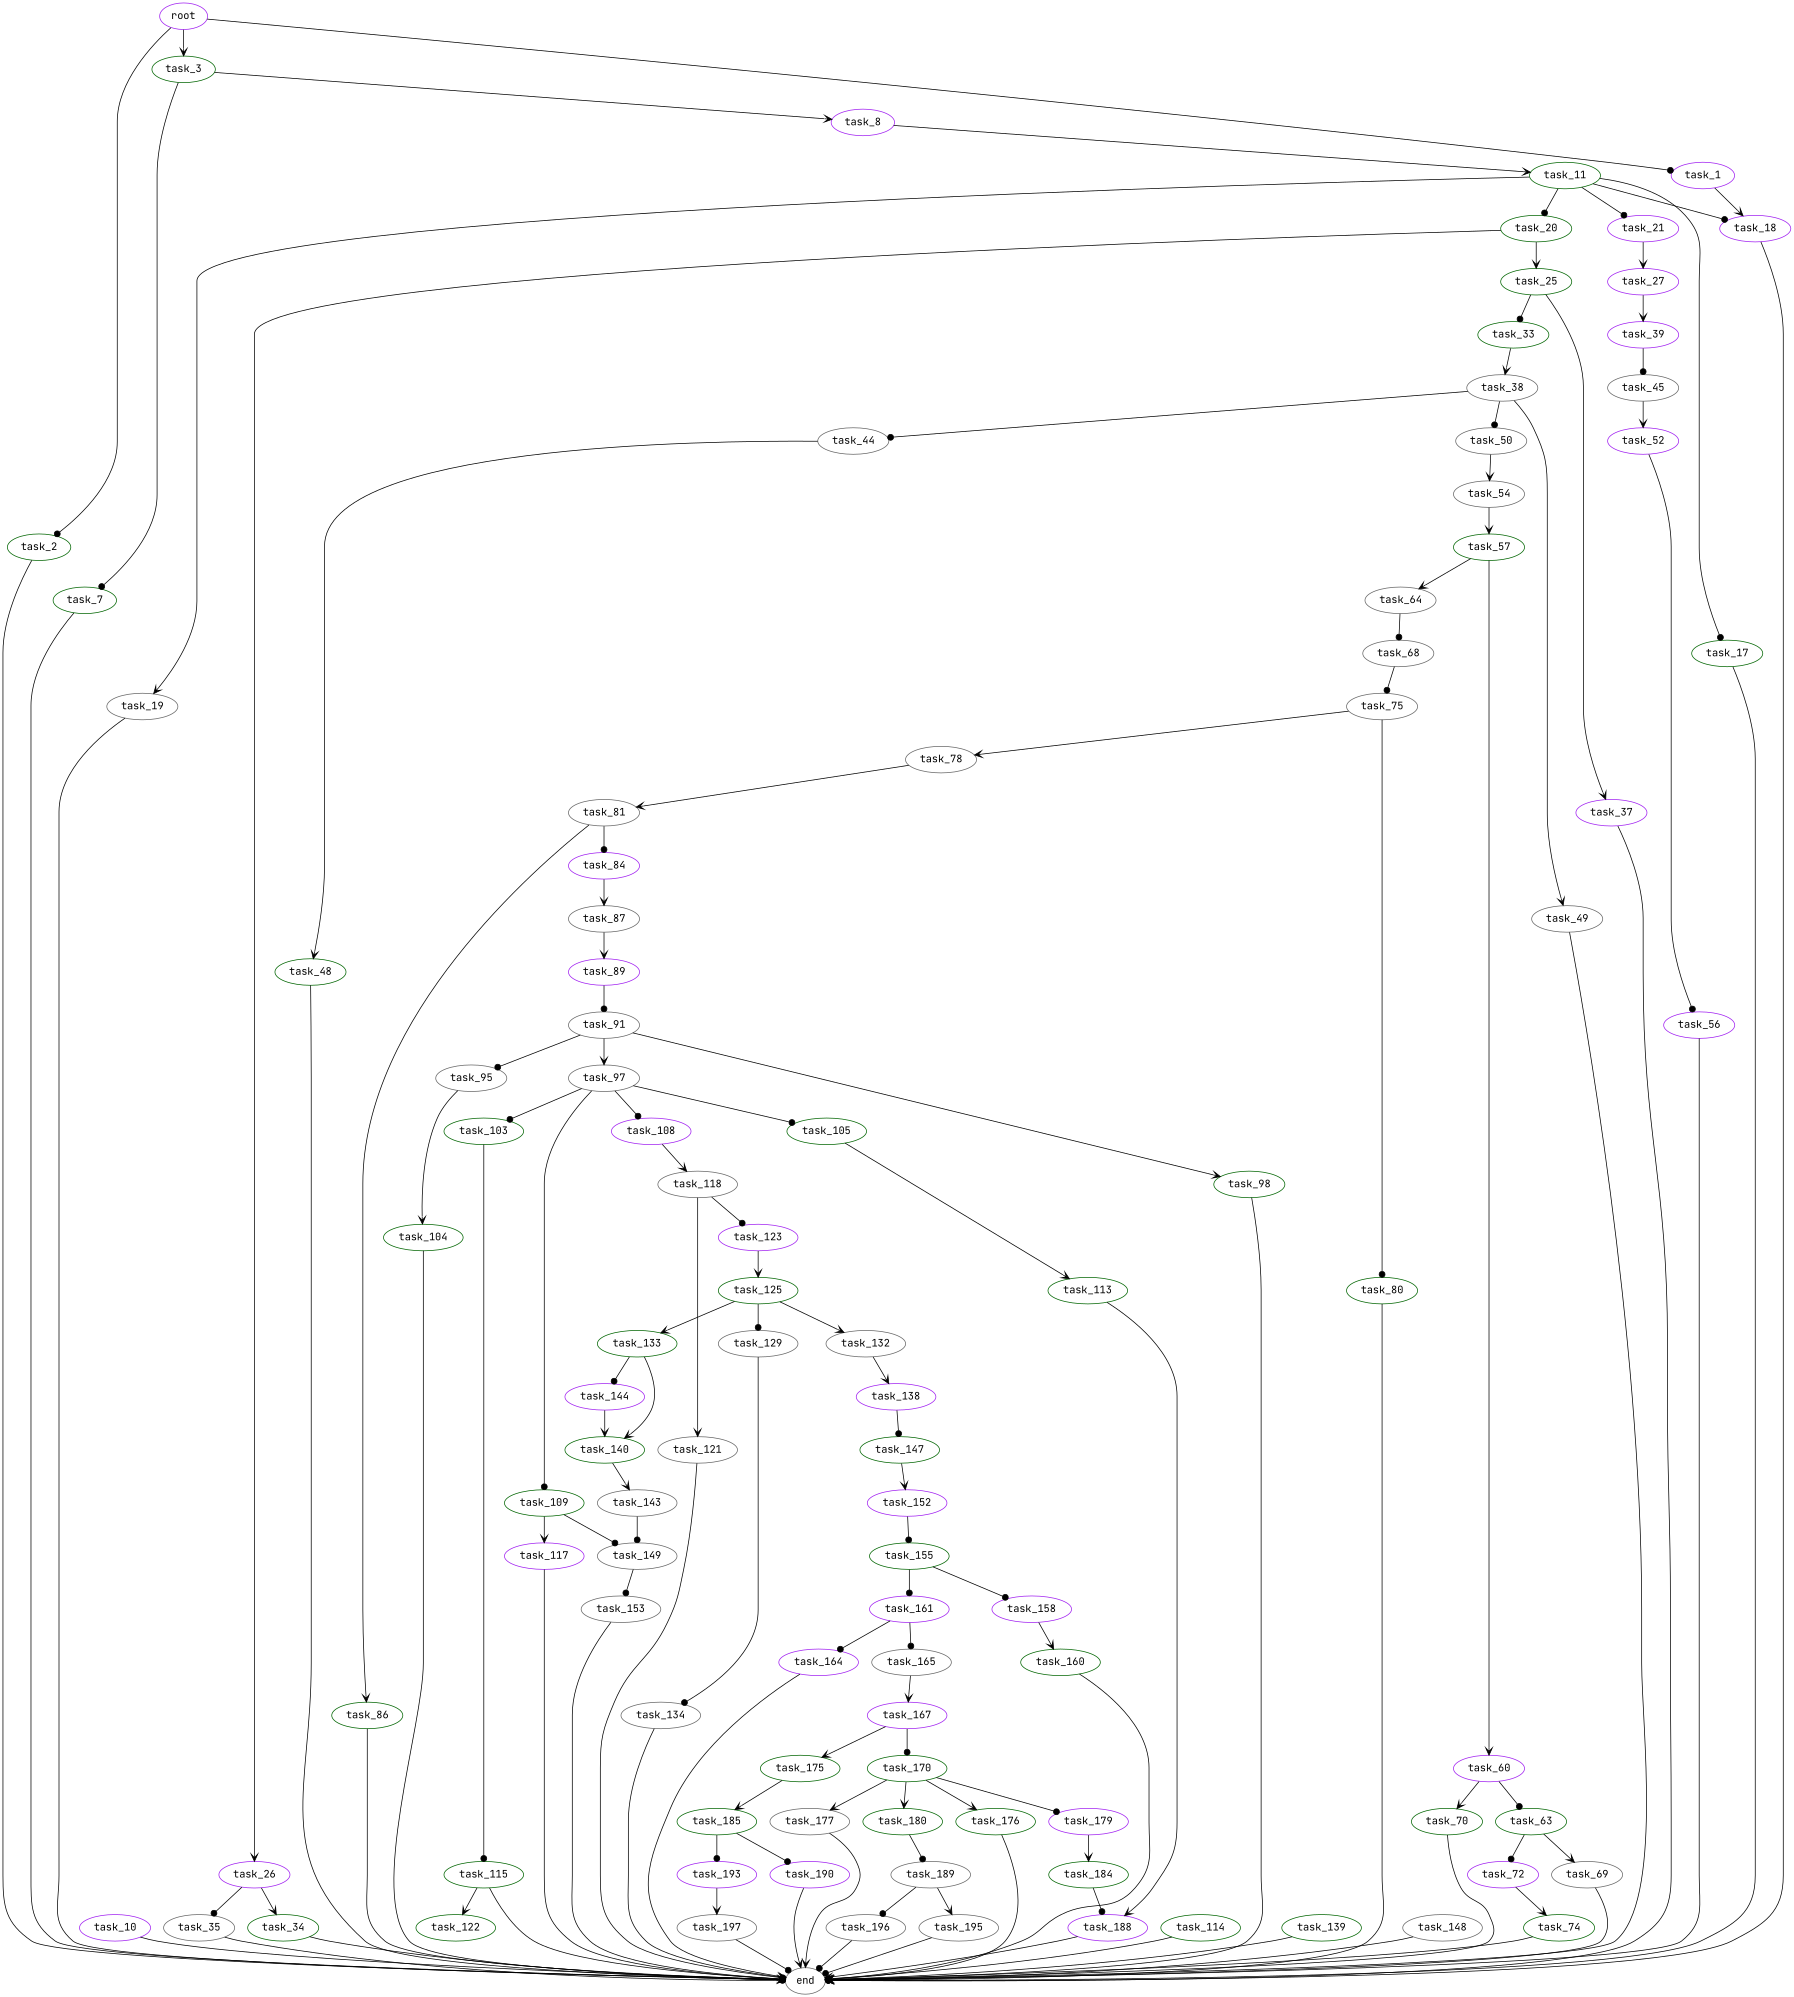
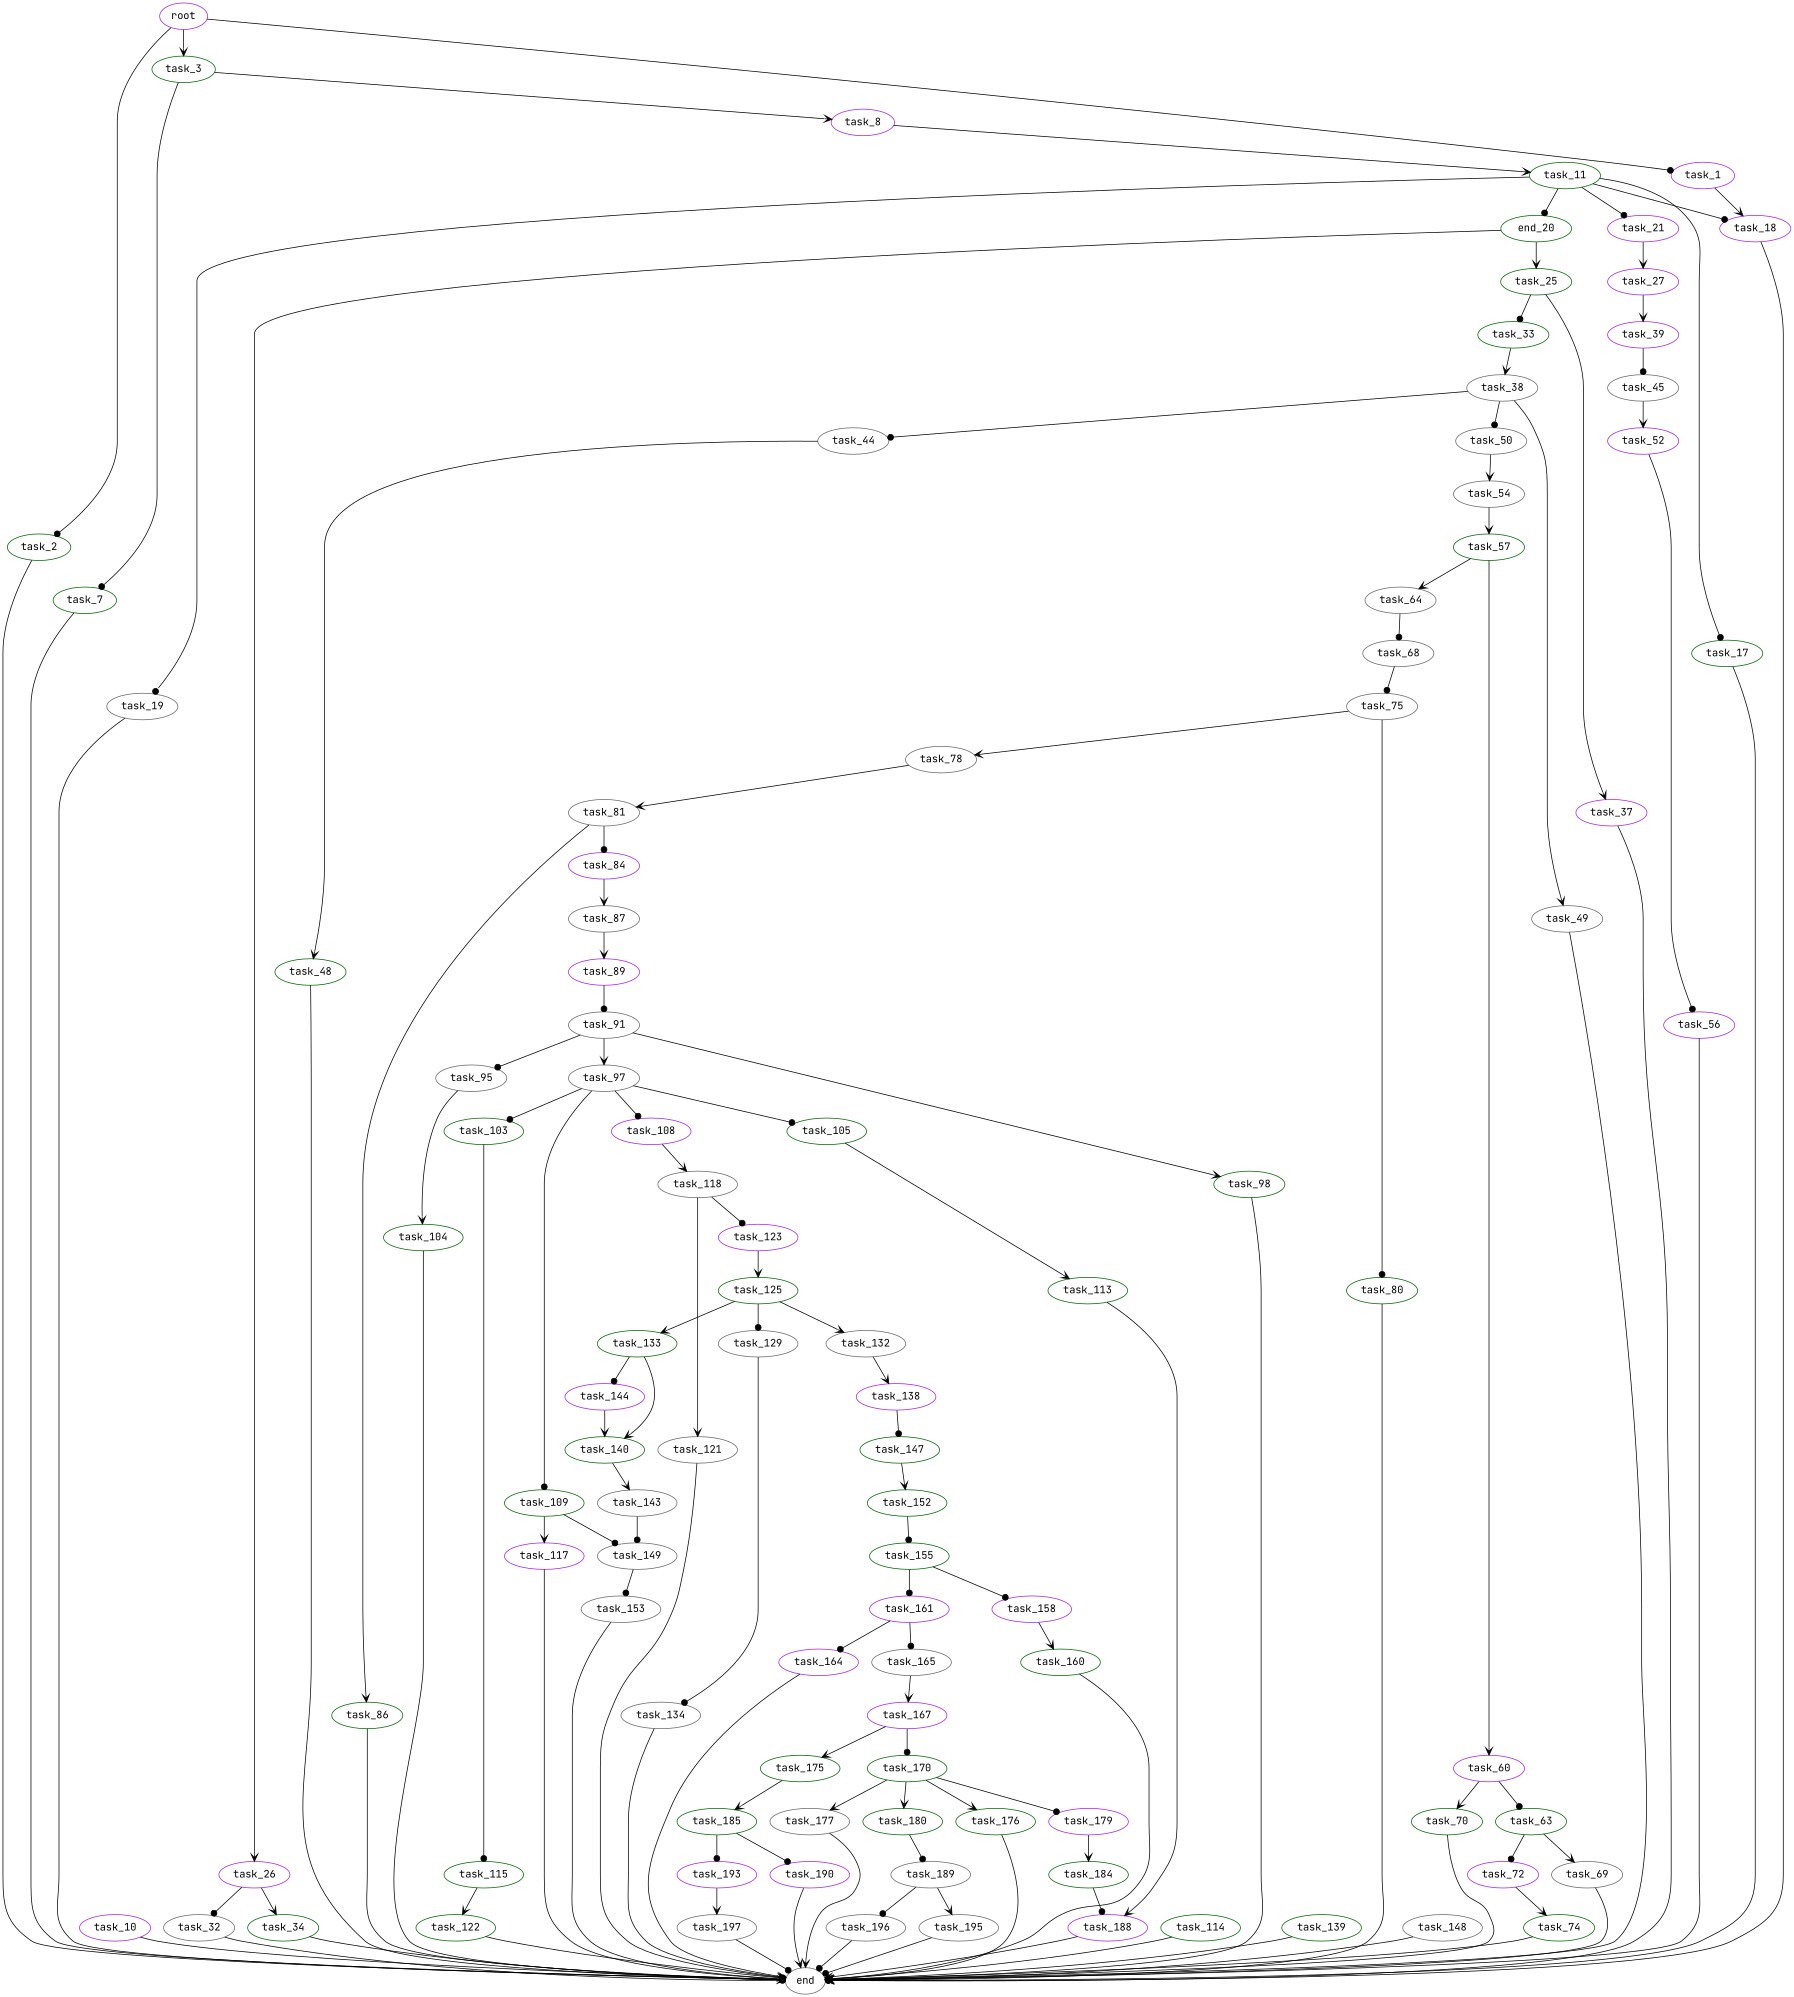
(651, 213) -> (651, 213)
(1536, 229) -> (1536, 229)
(907, 1503) -> (907, 1503)
(199, 1928) -> (199, 1928)
(604, 1961) -> (580, 1954)
